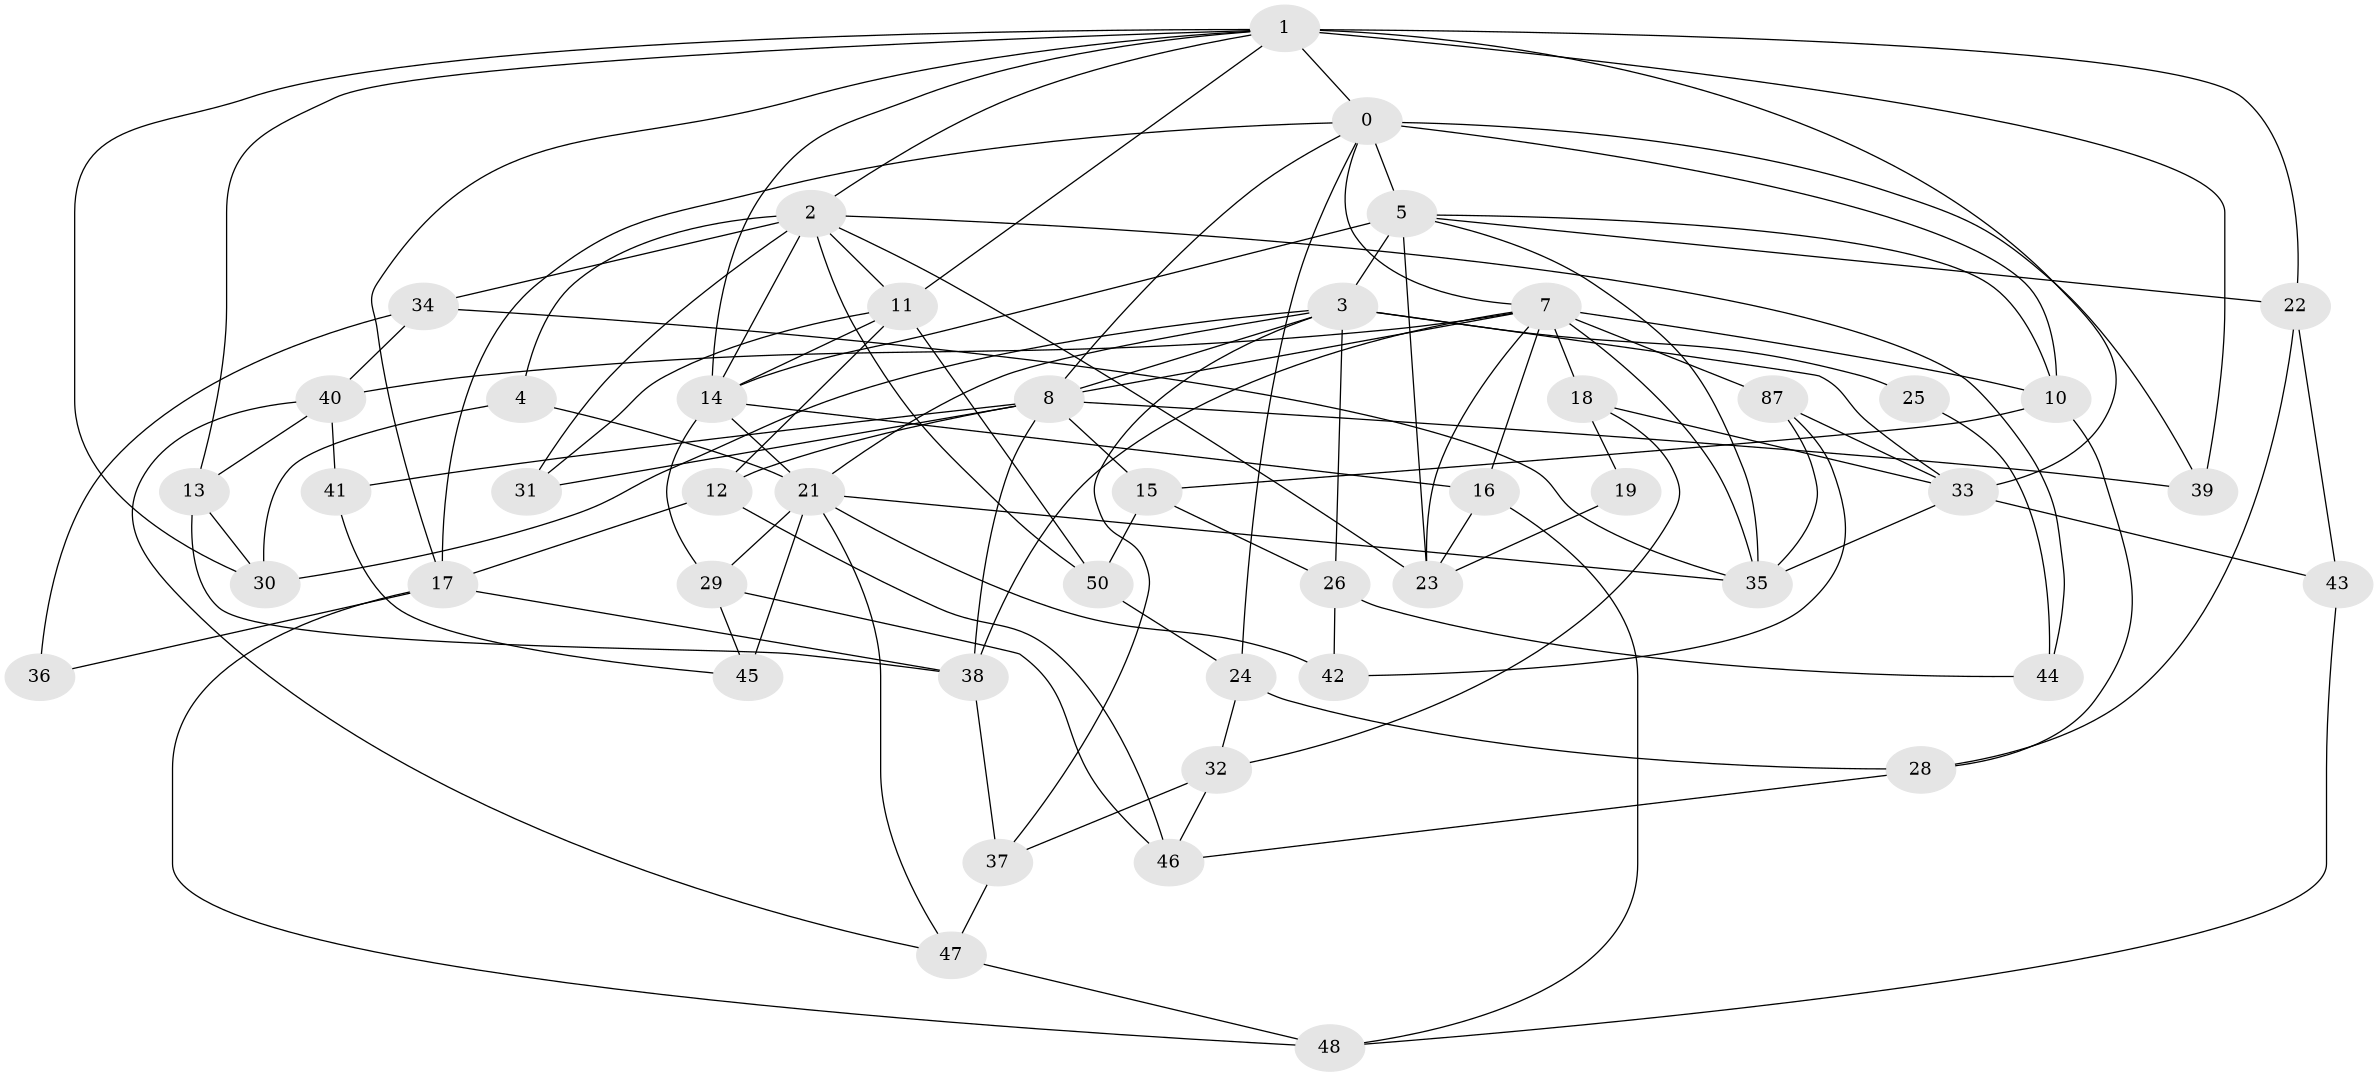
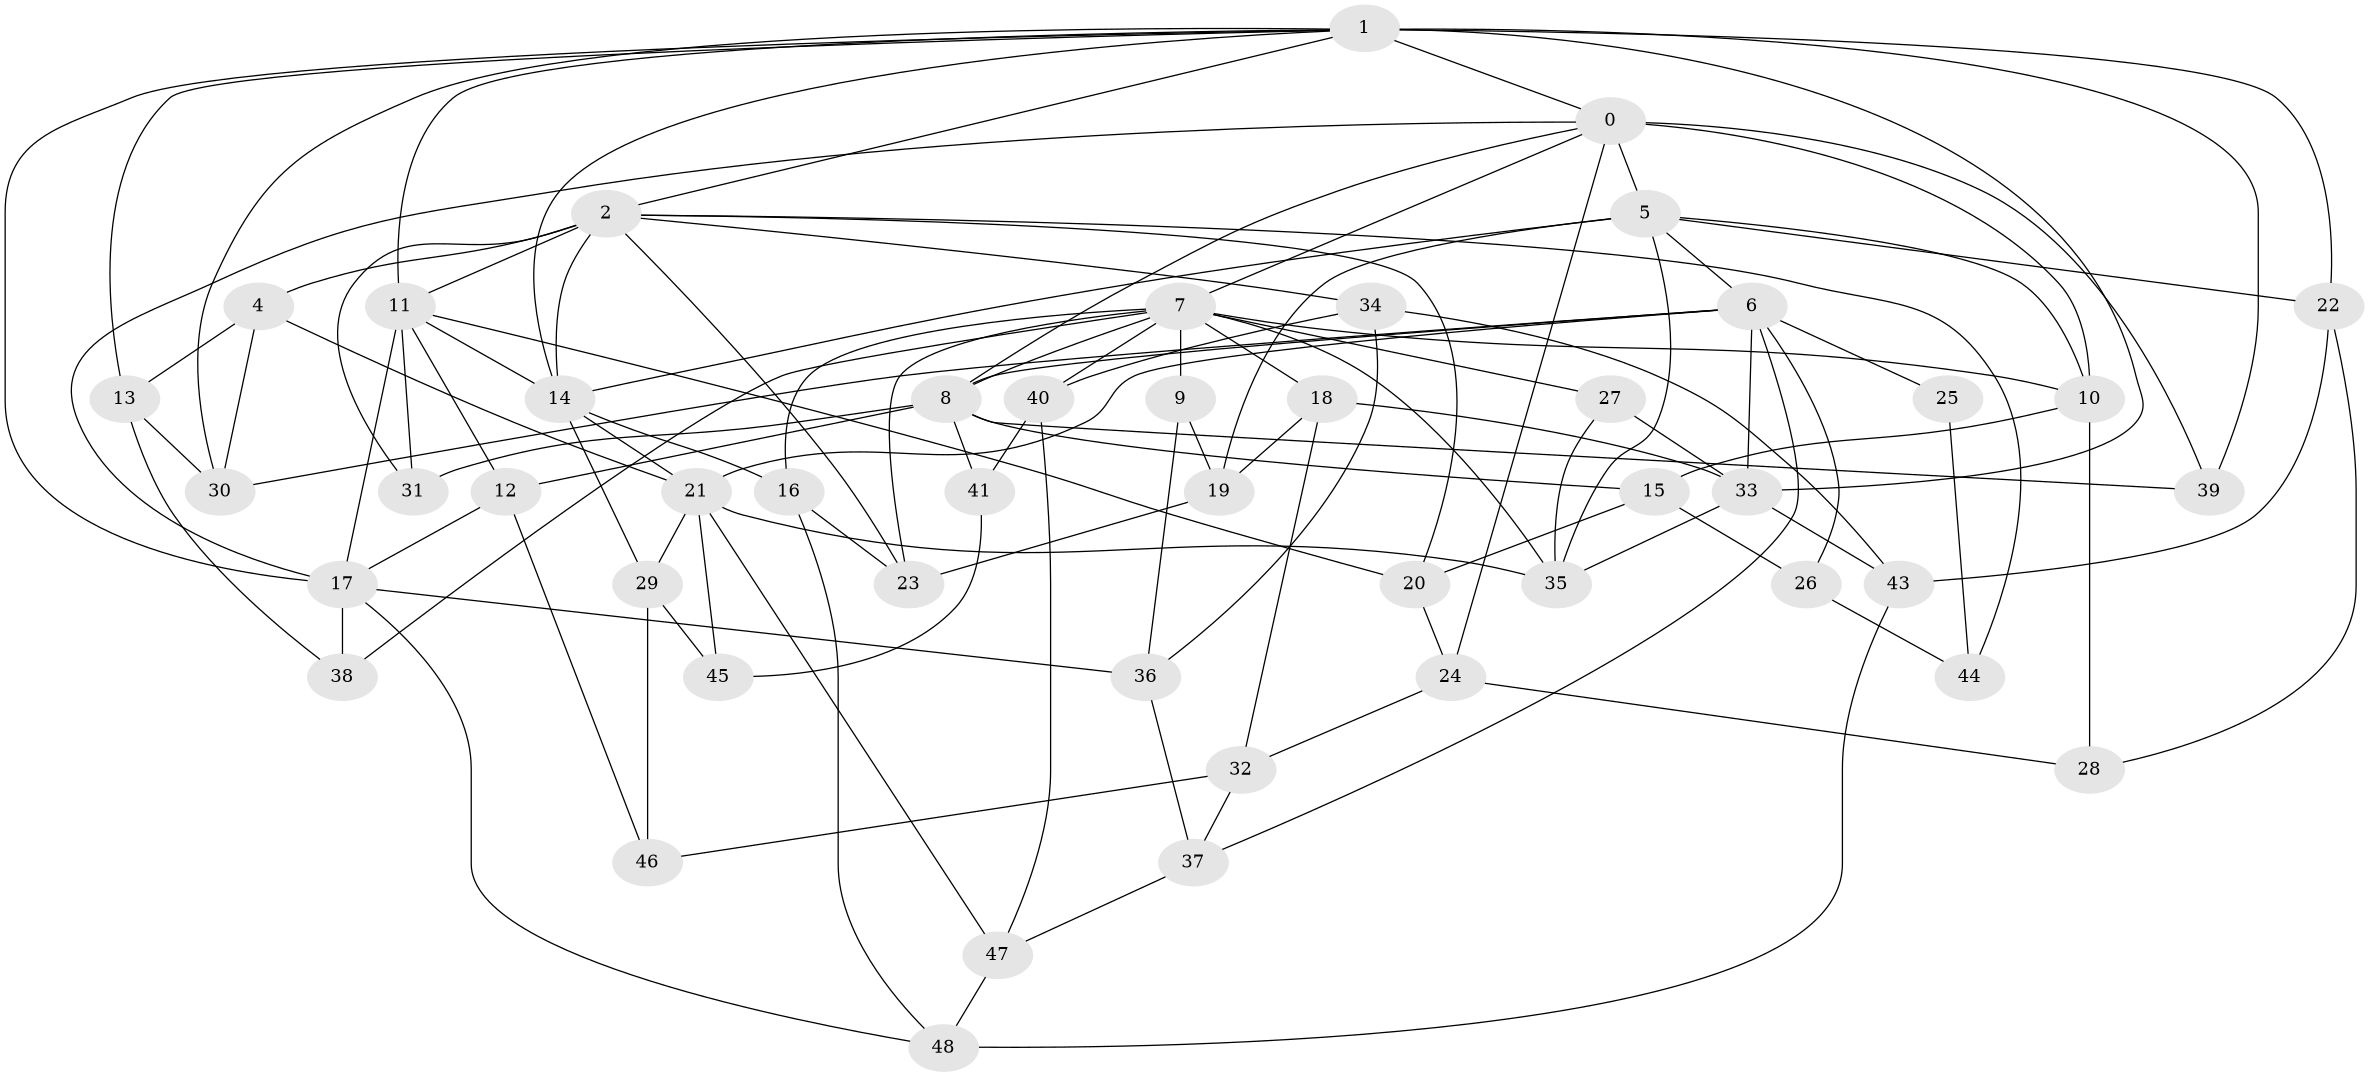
(1343, 306) -> (1752, 306)
(1210, 386) -> (1686, 390)
none -> (1181, 399)
(1415, 399) -> (1349, 270)
(1773, 399) -> (1611, 399)
(263, 445) -> (190, 354)
none -> (370, 451)
(991, 533) -> none
(1098, 585) -> (1415, 585)
(1334, 677) -> none
(986, 770) -> (1170, 770)
(1545, 816) -> none
